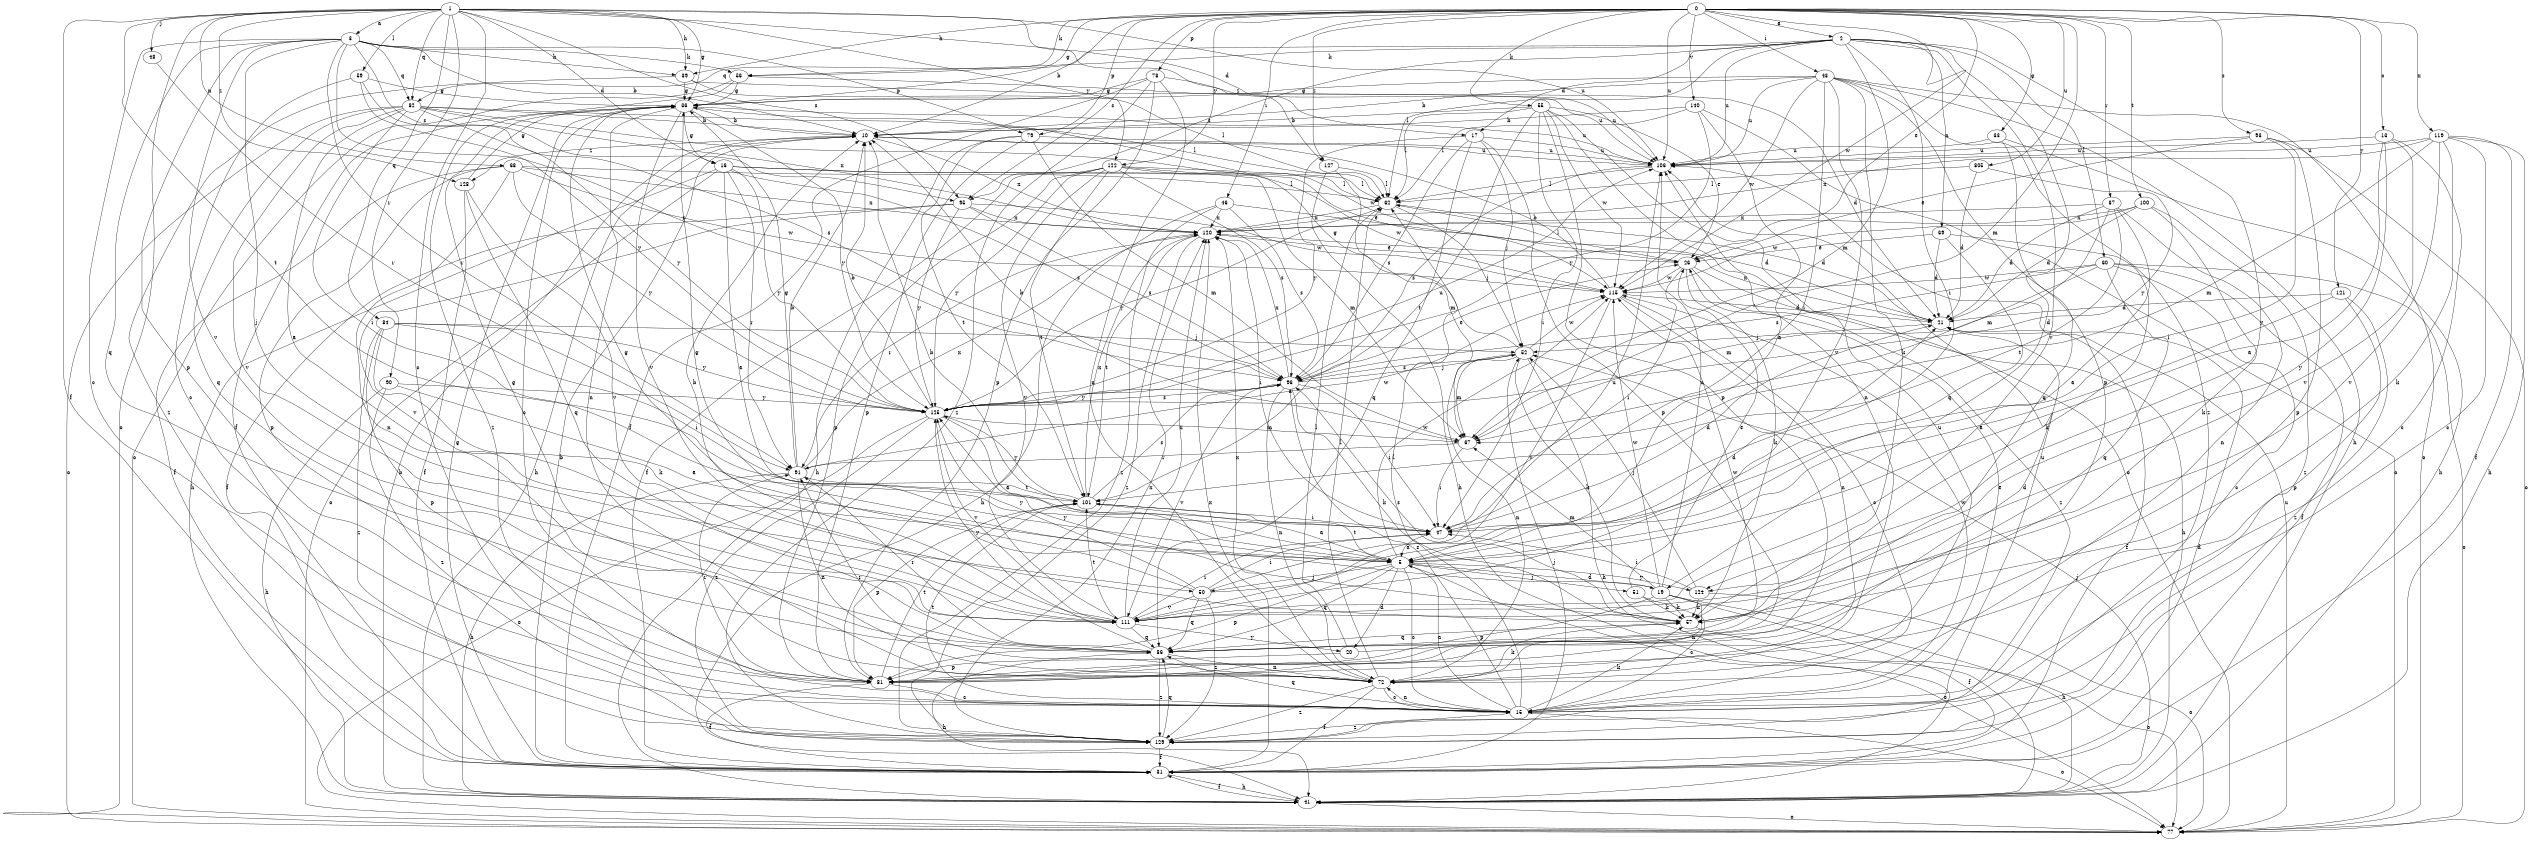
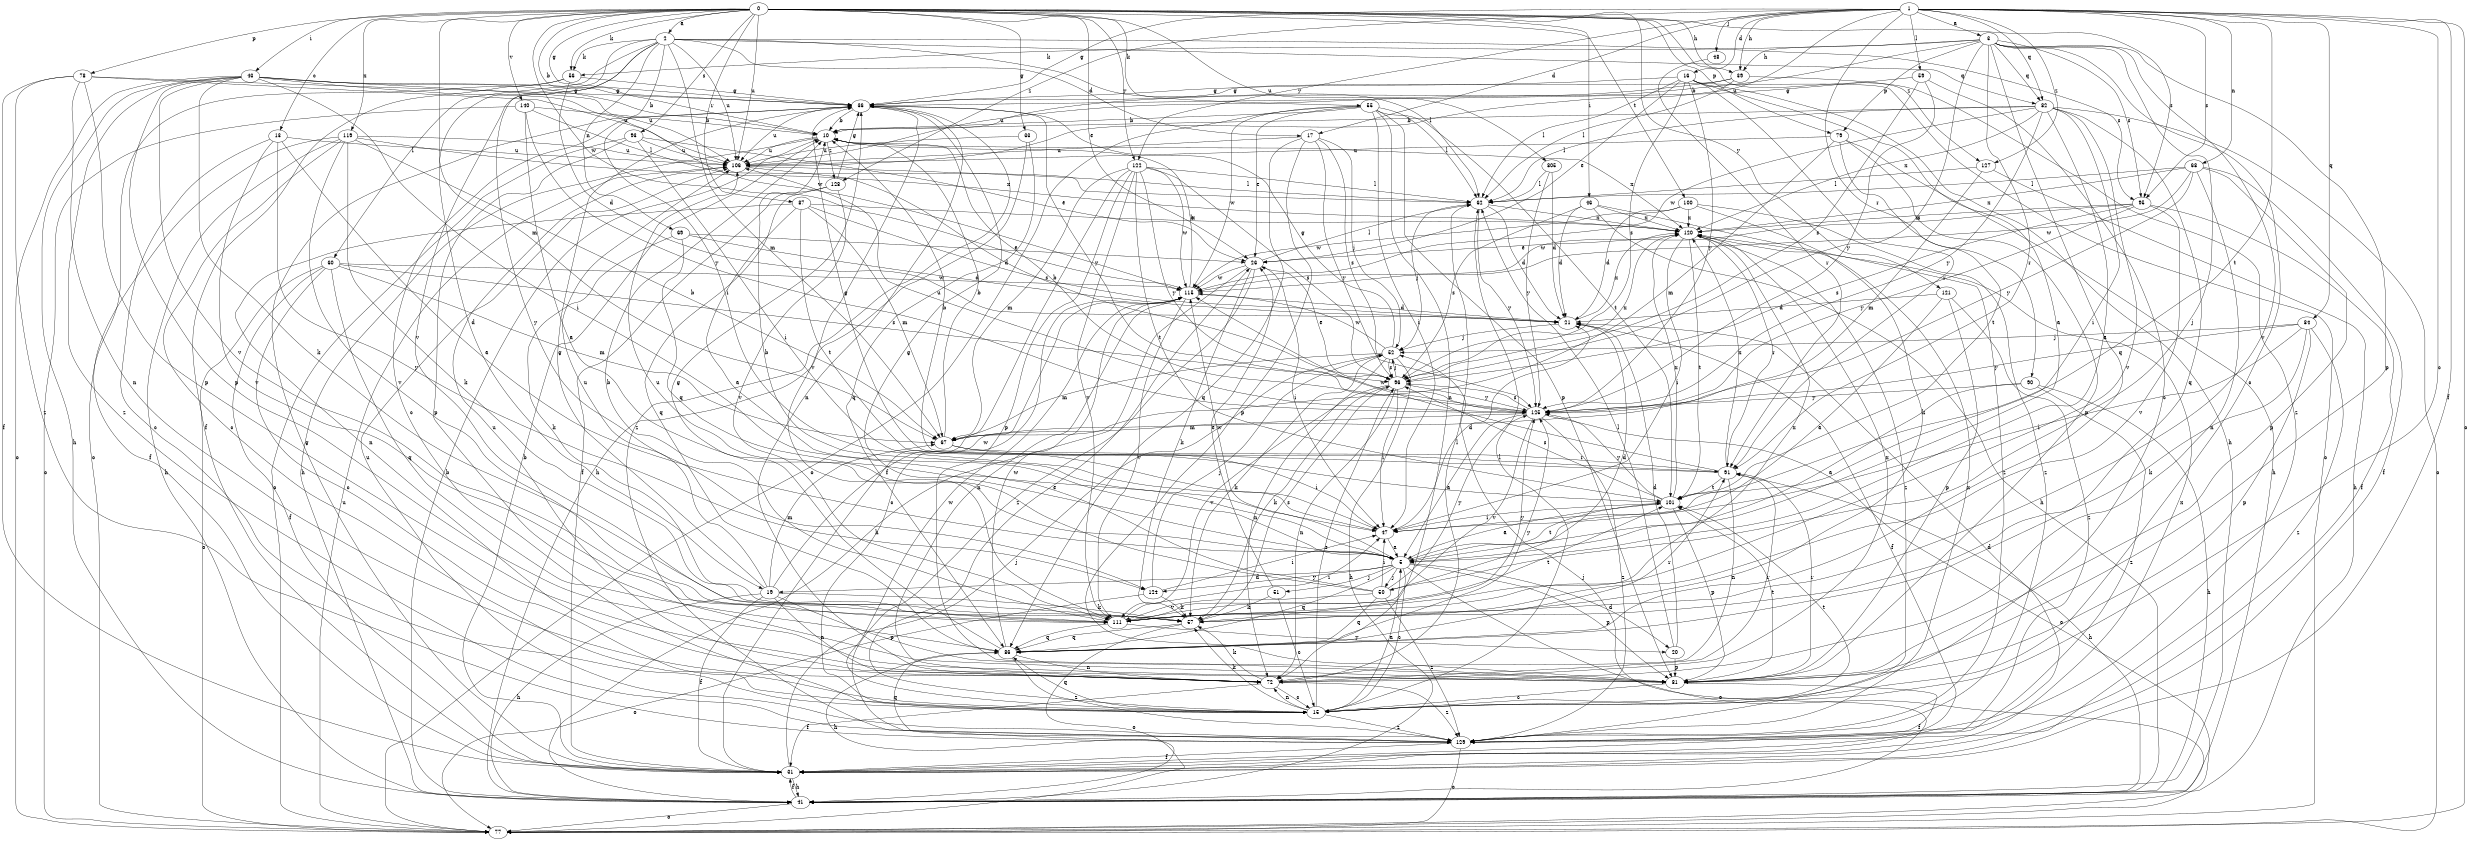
(688, 140) -> (1215, 88)
(2209, 293) -> (693, 293)
(1852, 739) -> (1010, 831)
